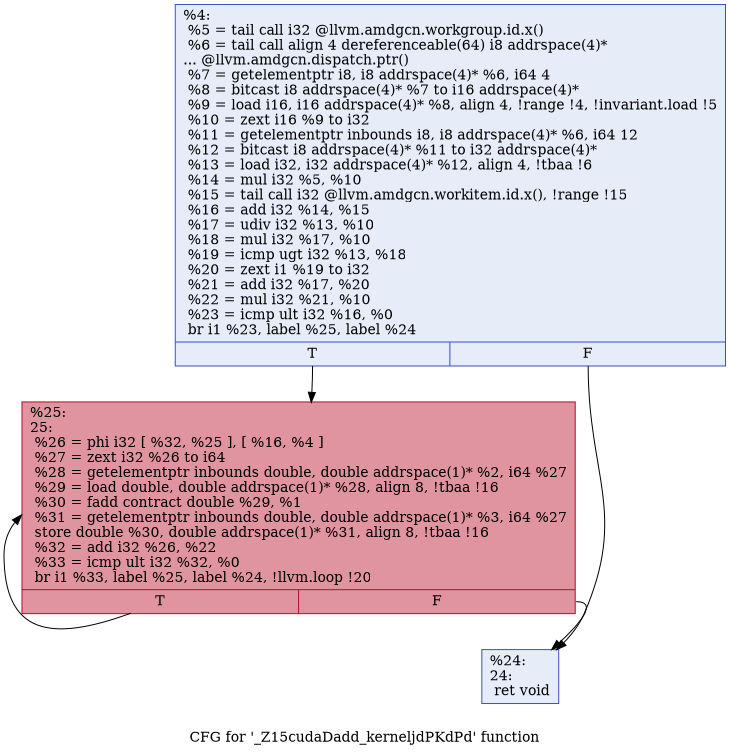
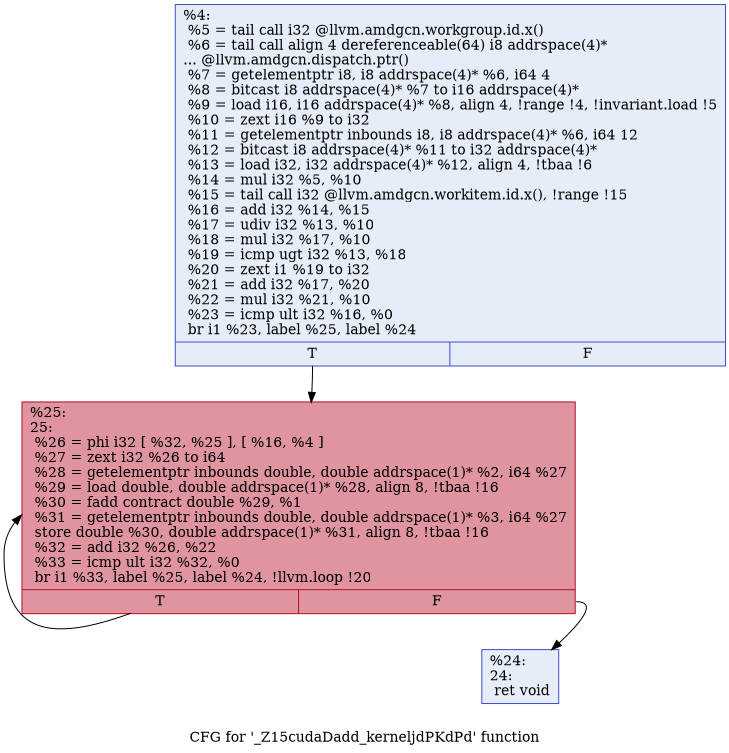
(604, 509) -> none
